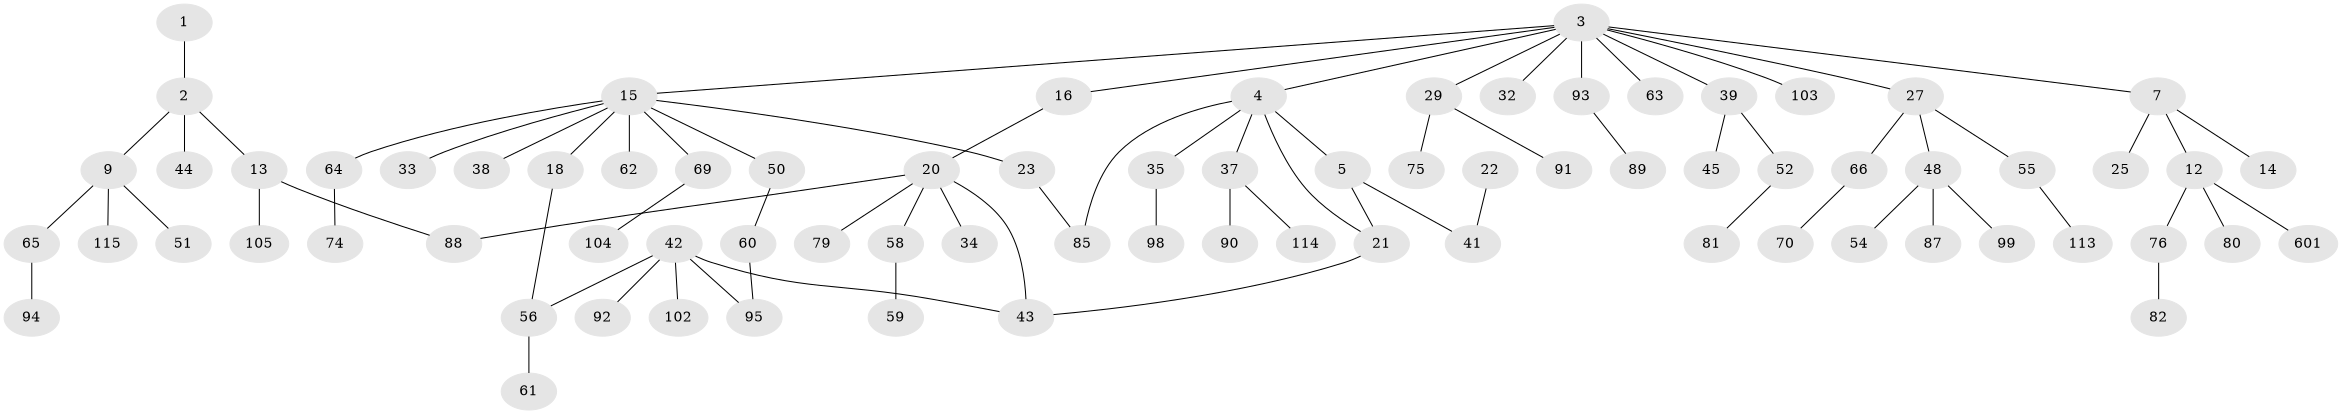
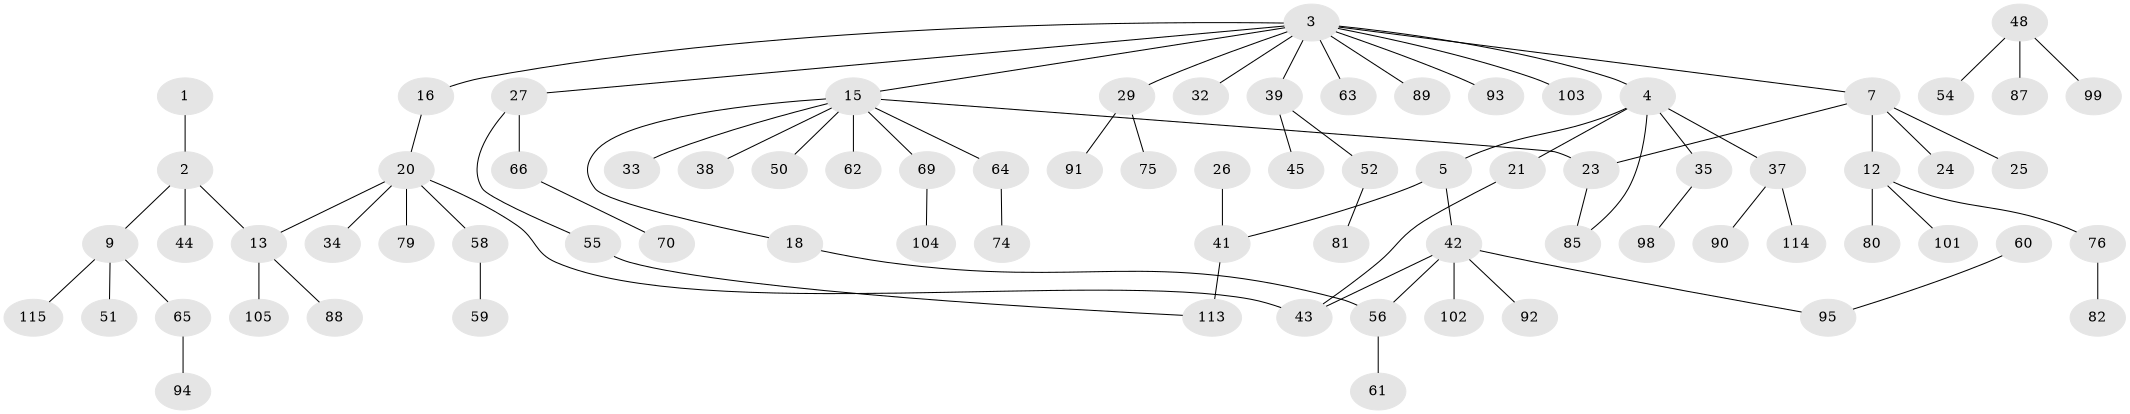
(1610, 133) -> (1367, 60)
none -> (1732, 133)
(1924, 133) -> none
(1490, 170) -> (1222, 170)
(2268, 170) -> (1946, 170)
(693, 206) -> (333, 207)
(763, 207) -> none
(1362, 207) -> (1450, 213)
(2308, 244) -> (1948, 244)
none -> (1217, 283)
